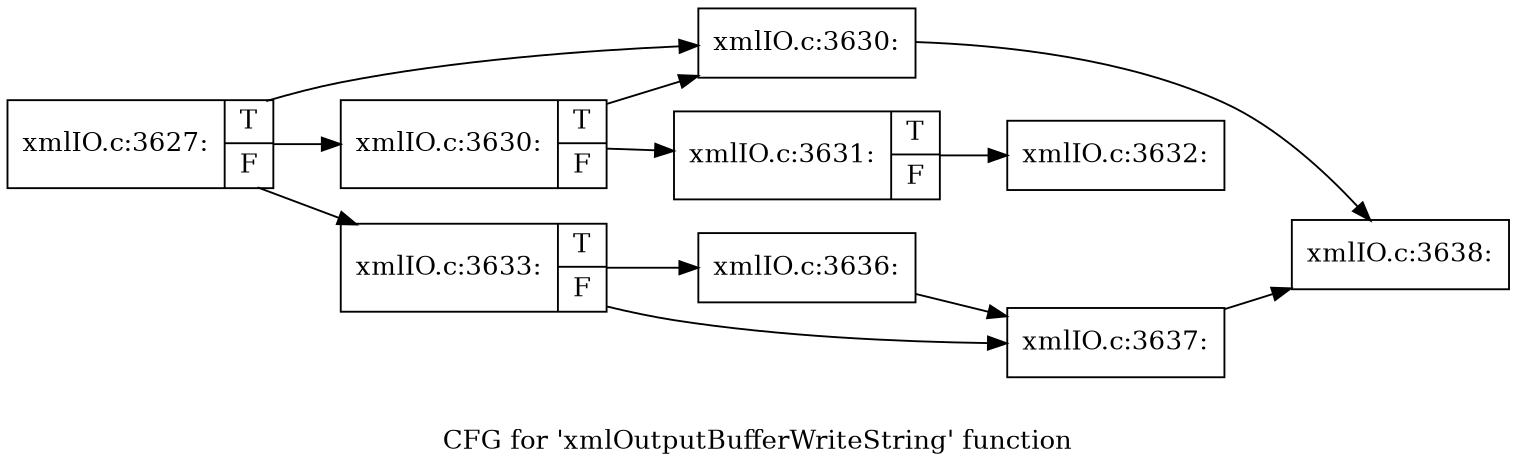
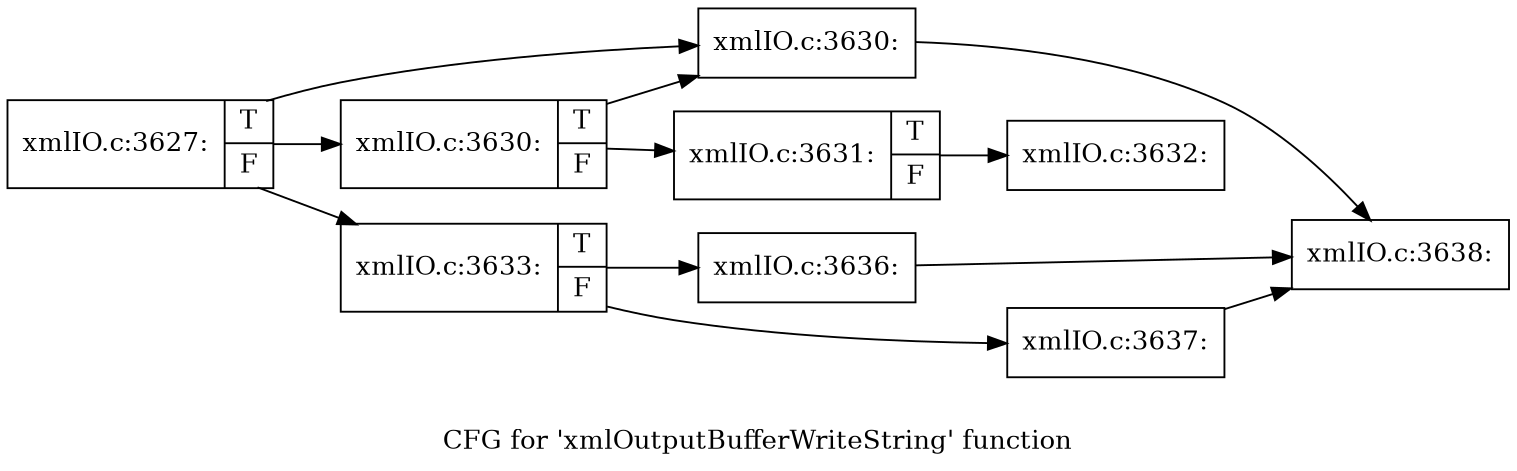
(952, 303) -> (1094, 261)
